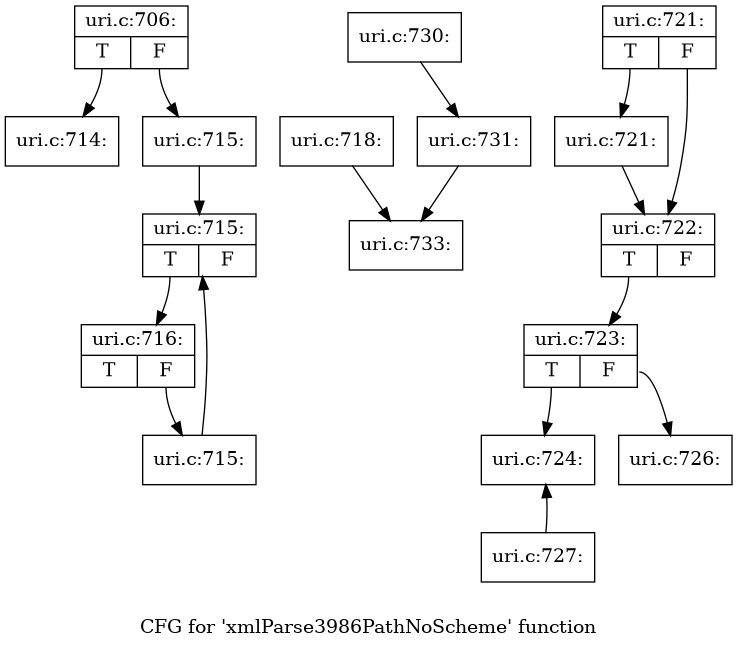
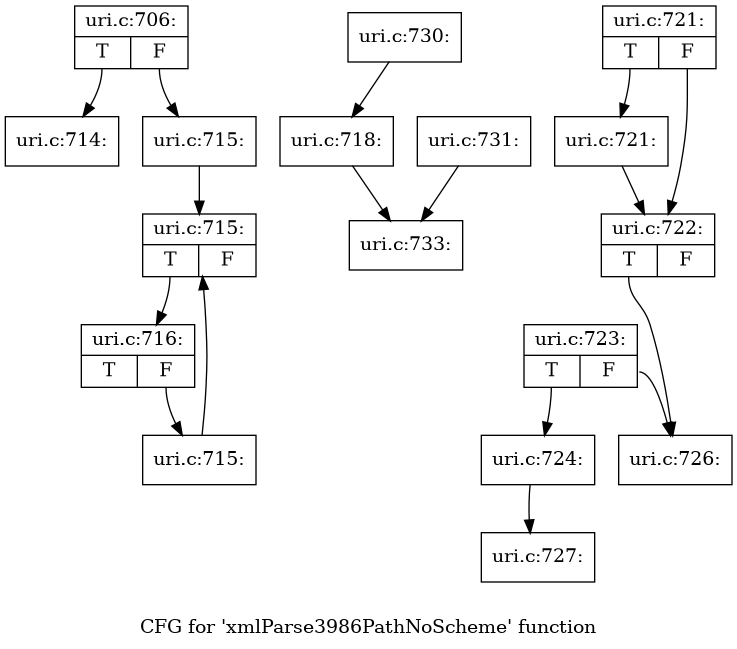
(436, 84) -> (374, 84)
(625, 296) -> (656, 347)
(547, 515) -> (529, 502)
